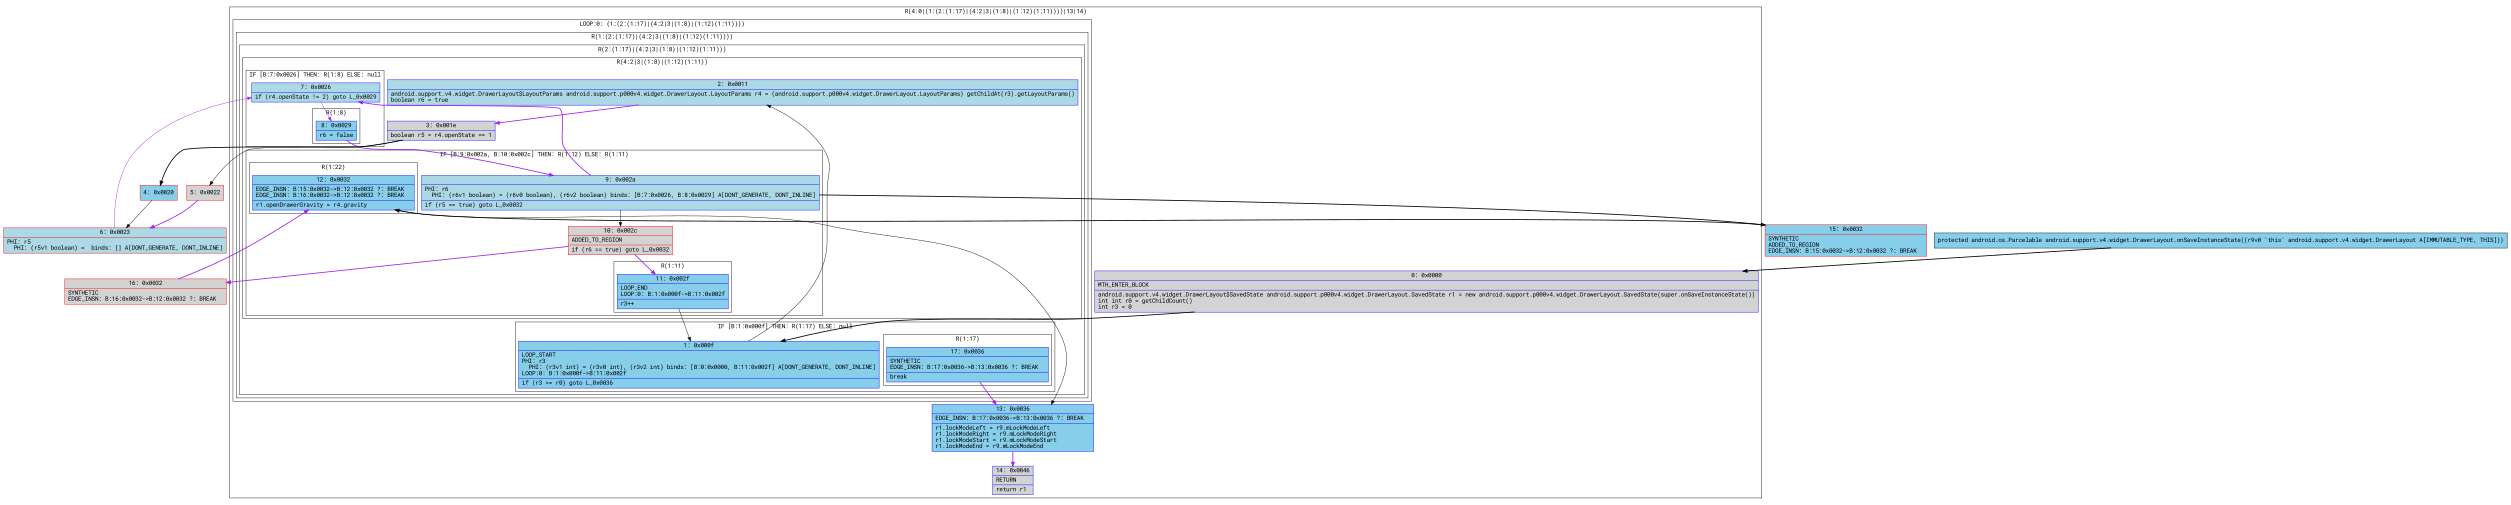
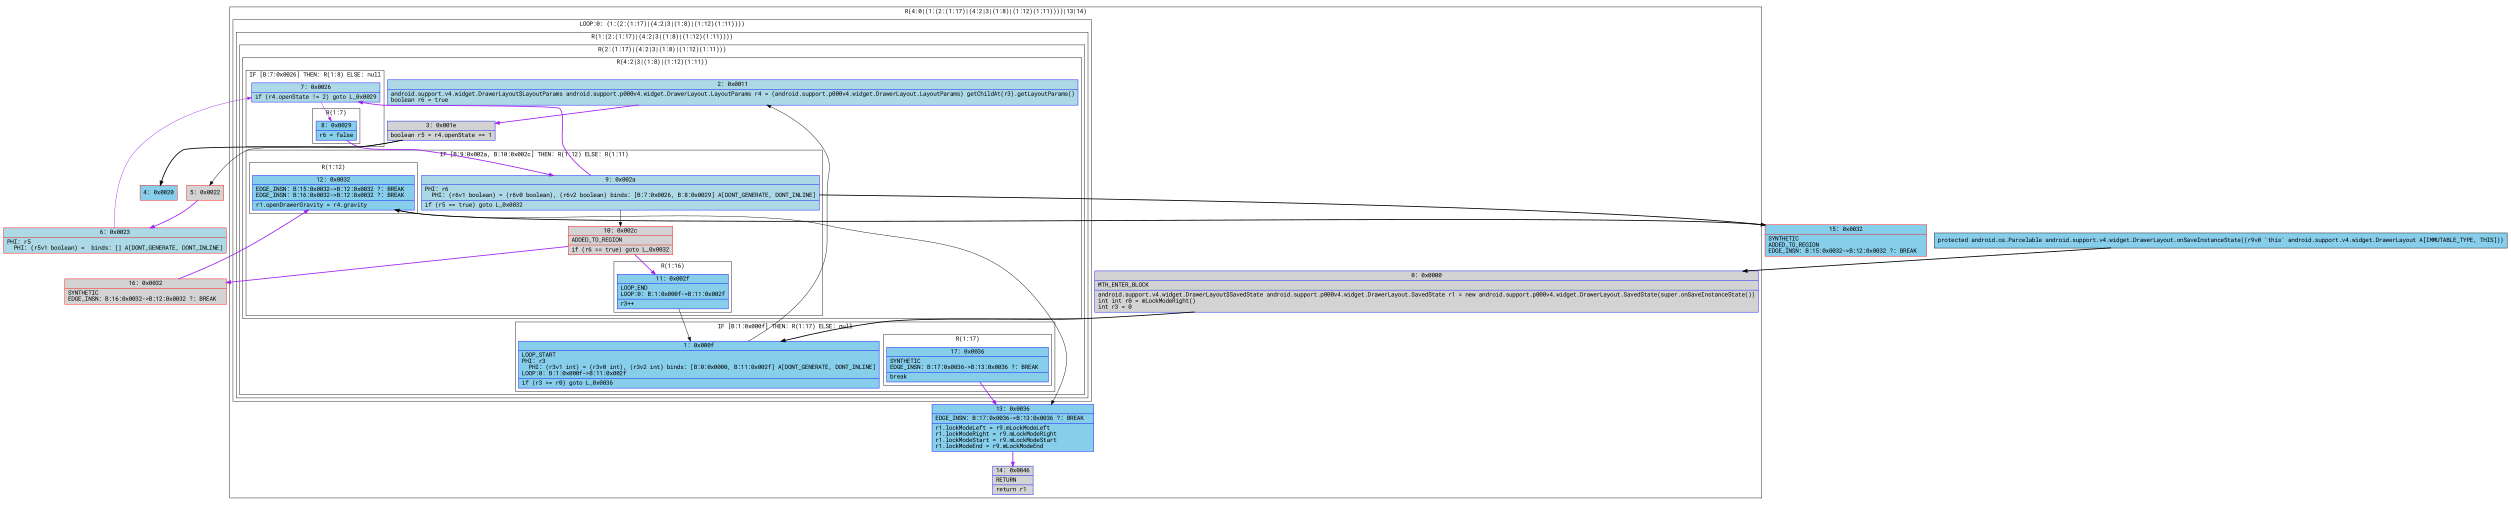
(336, 113) -> (336, 113)
(333, 167) -> (333, 167)
(141, 213) -> none
(673, 266) -> (673, 266)
(1145, 301) -> (1147, 301)
